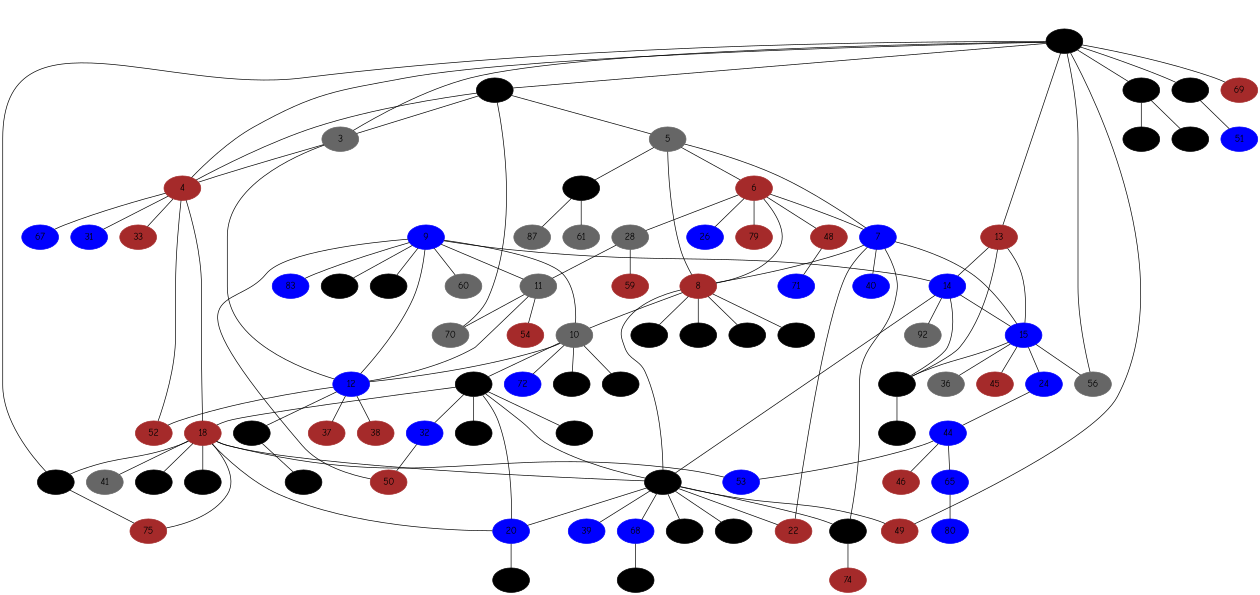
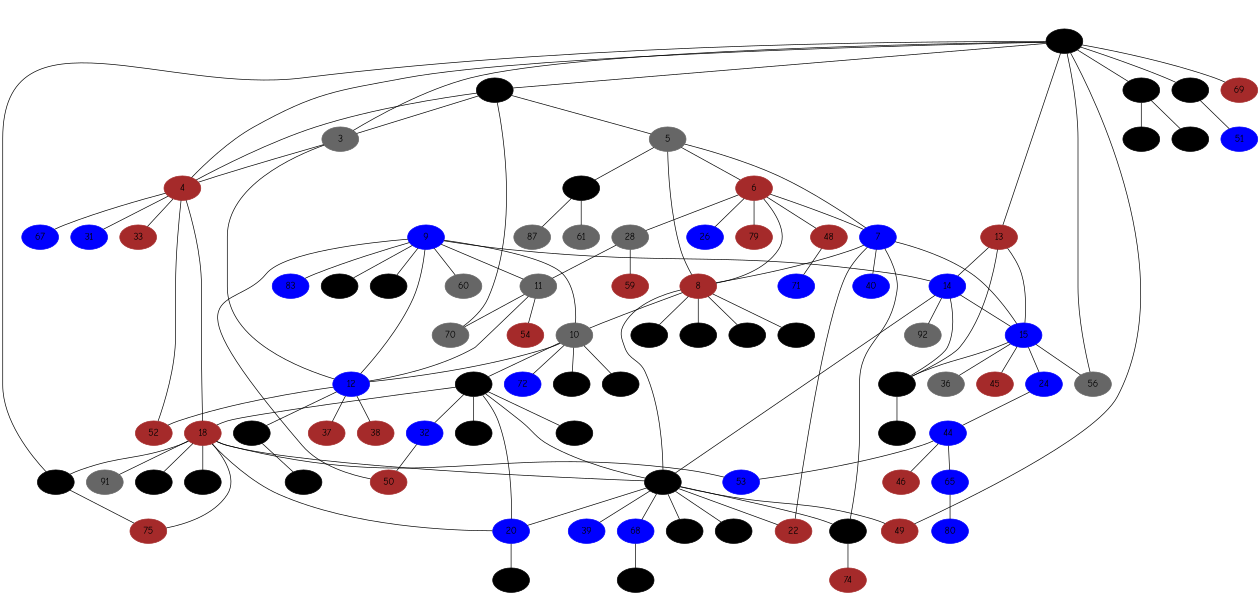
(105, 482) -> (105, 482)
